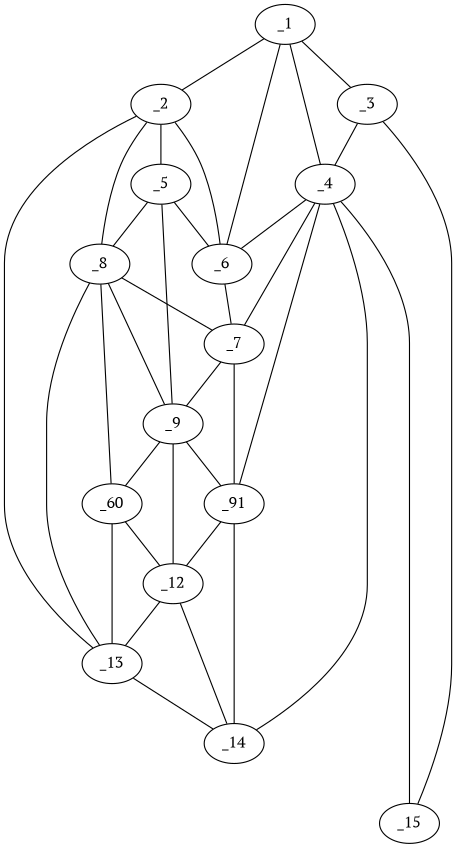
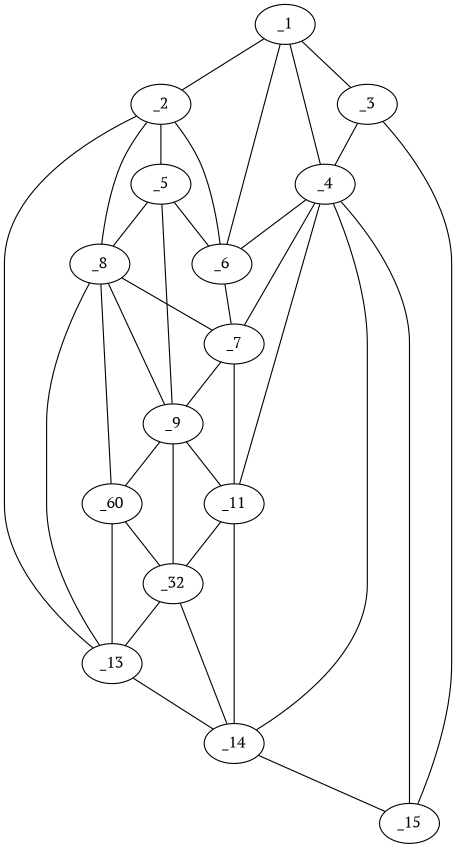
(234, 504) -> (234, 504)
(173, 584) -> (173, 584)
none -> (322, 784)
